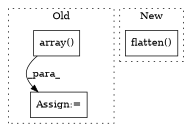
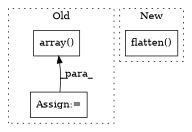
(27, 71) -> (60, 78)
